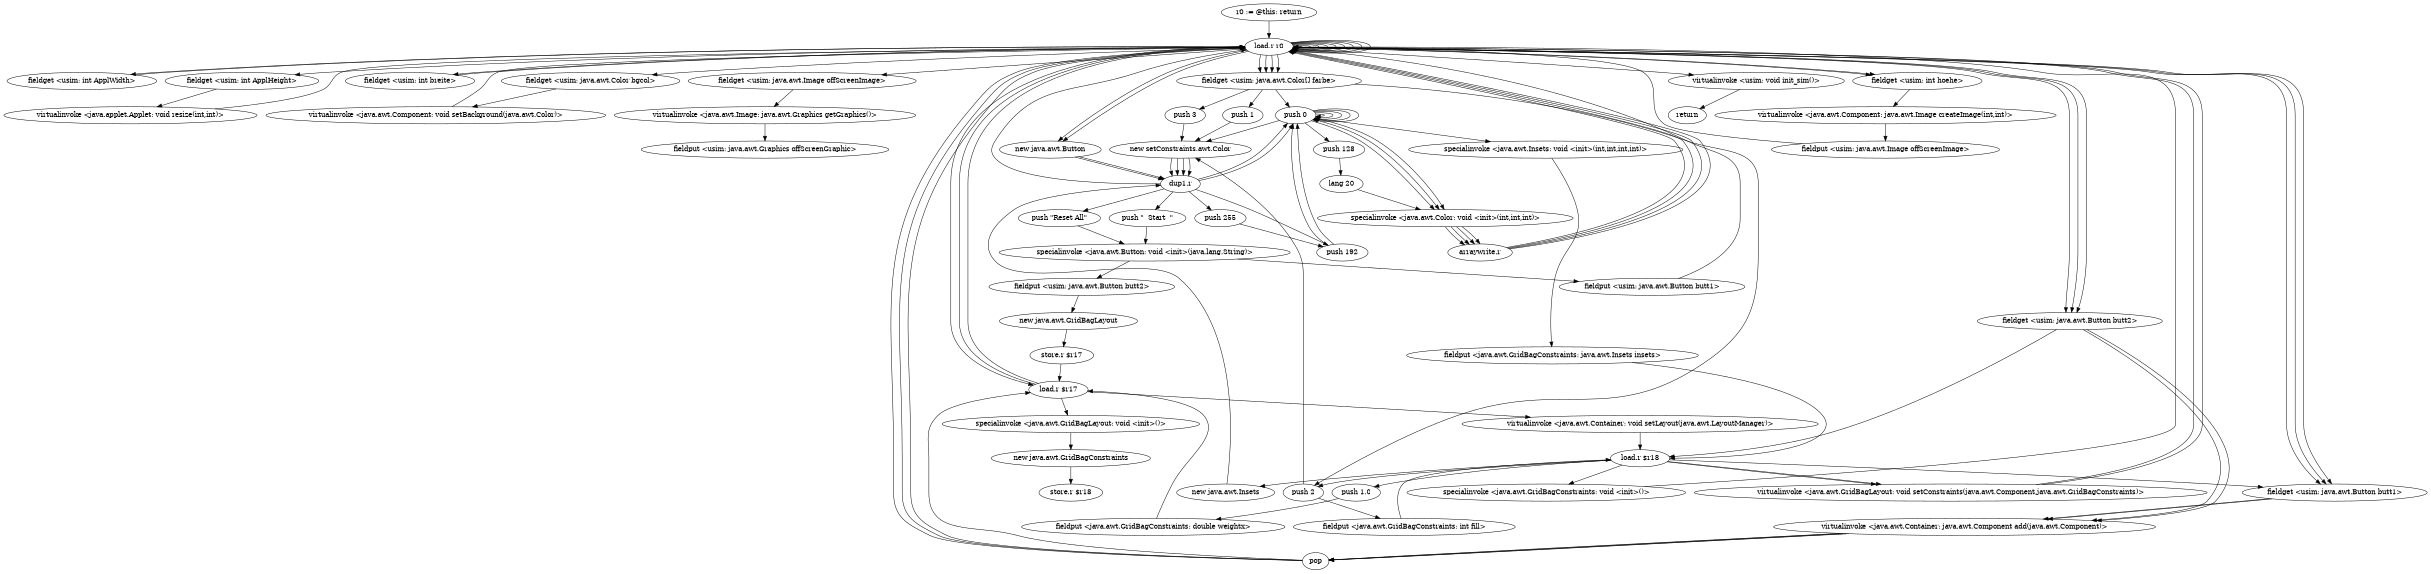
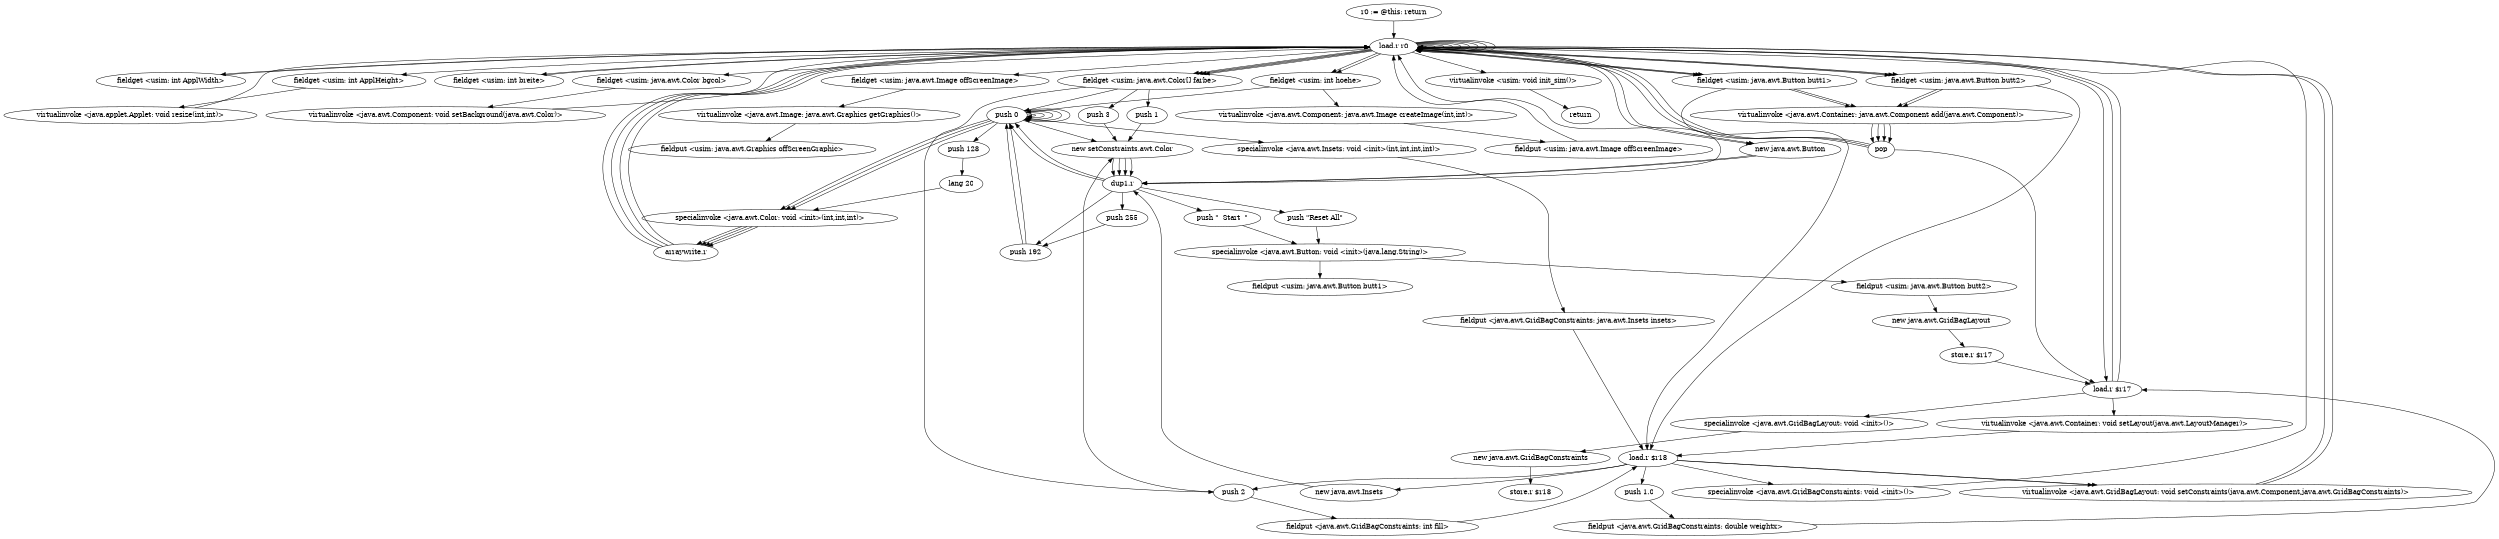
none -> (1156, 98)
(1593, 105) -> none
(1964, 472) -> (1823, 208)
